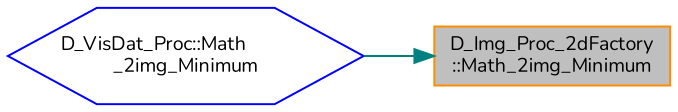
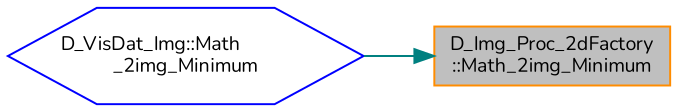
(186, 56) -> (186, 56)
